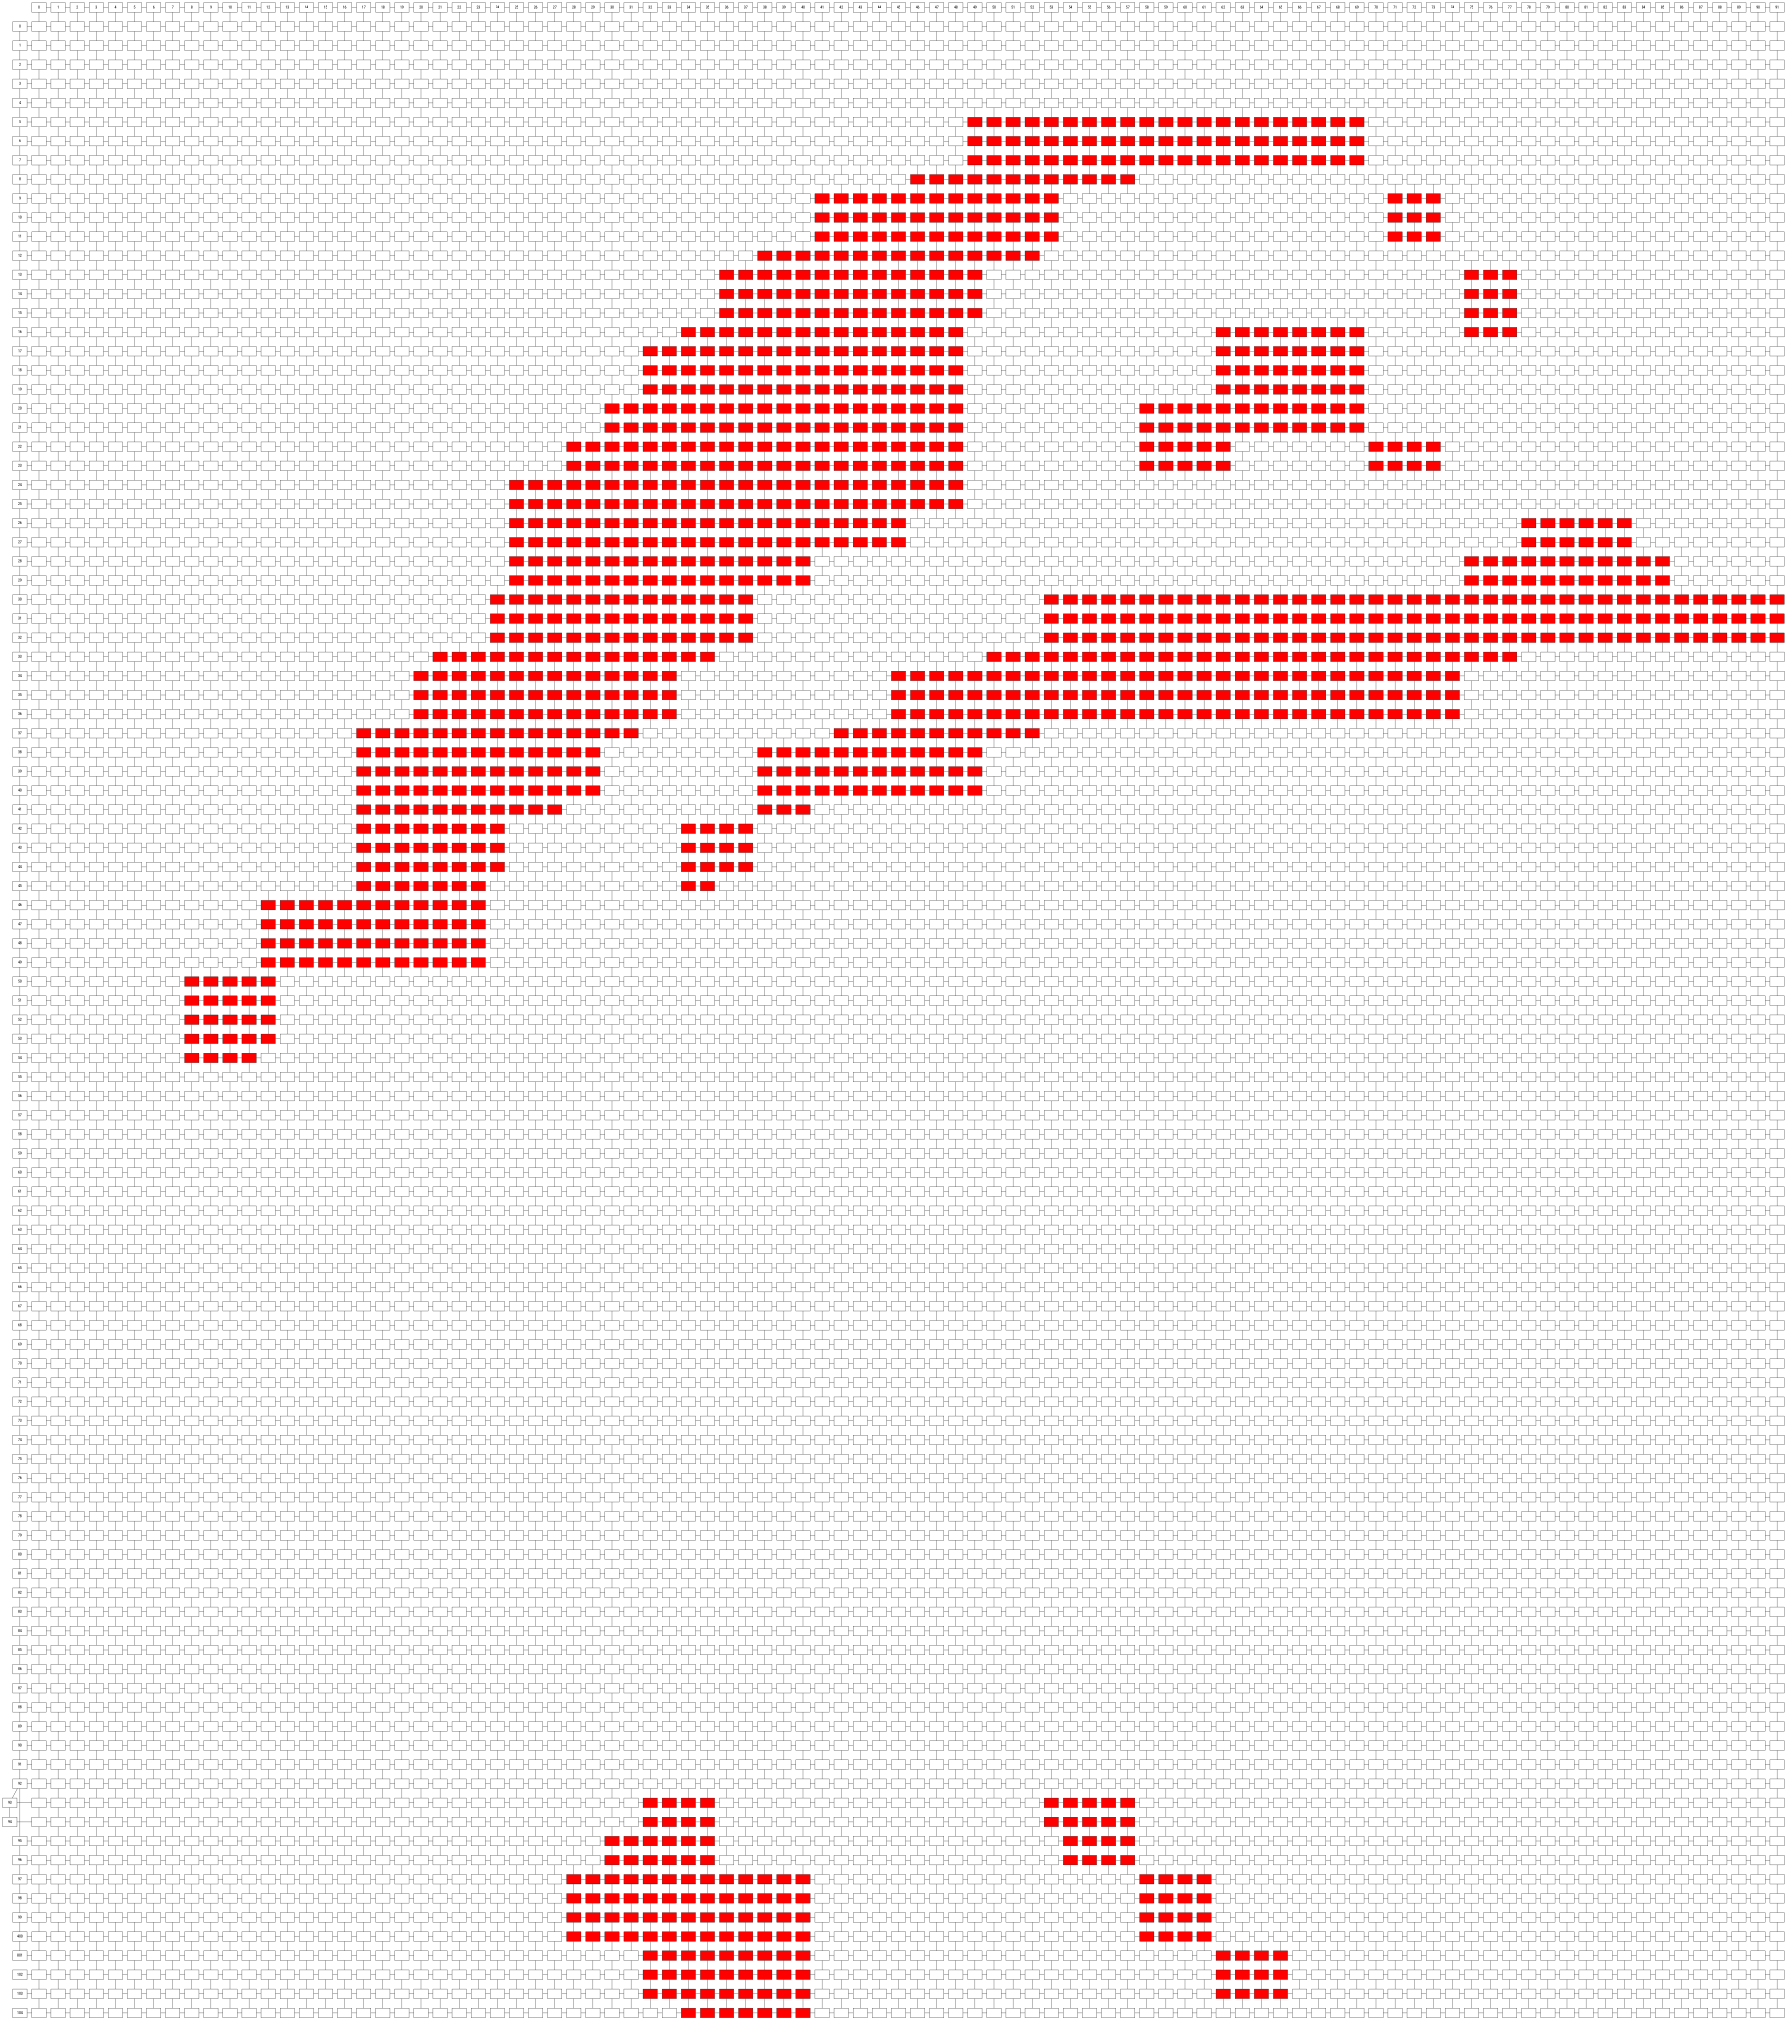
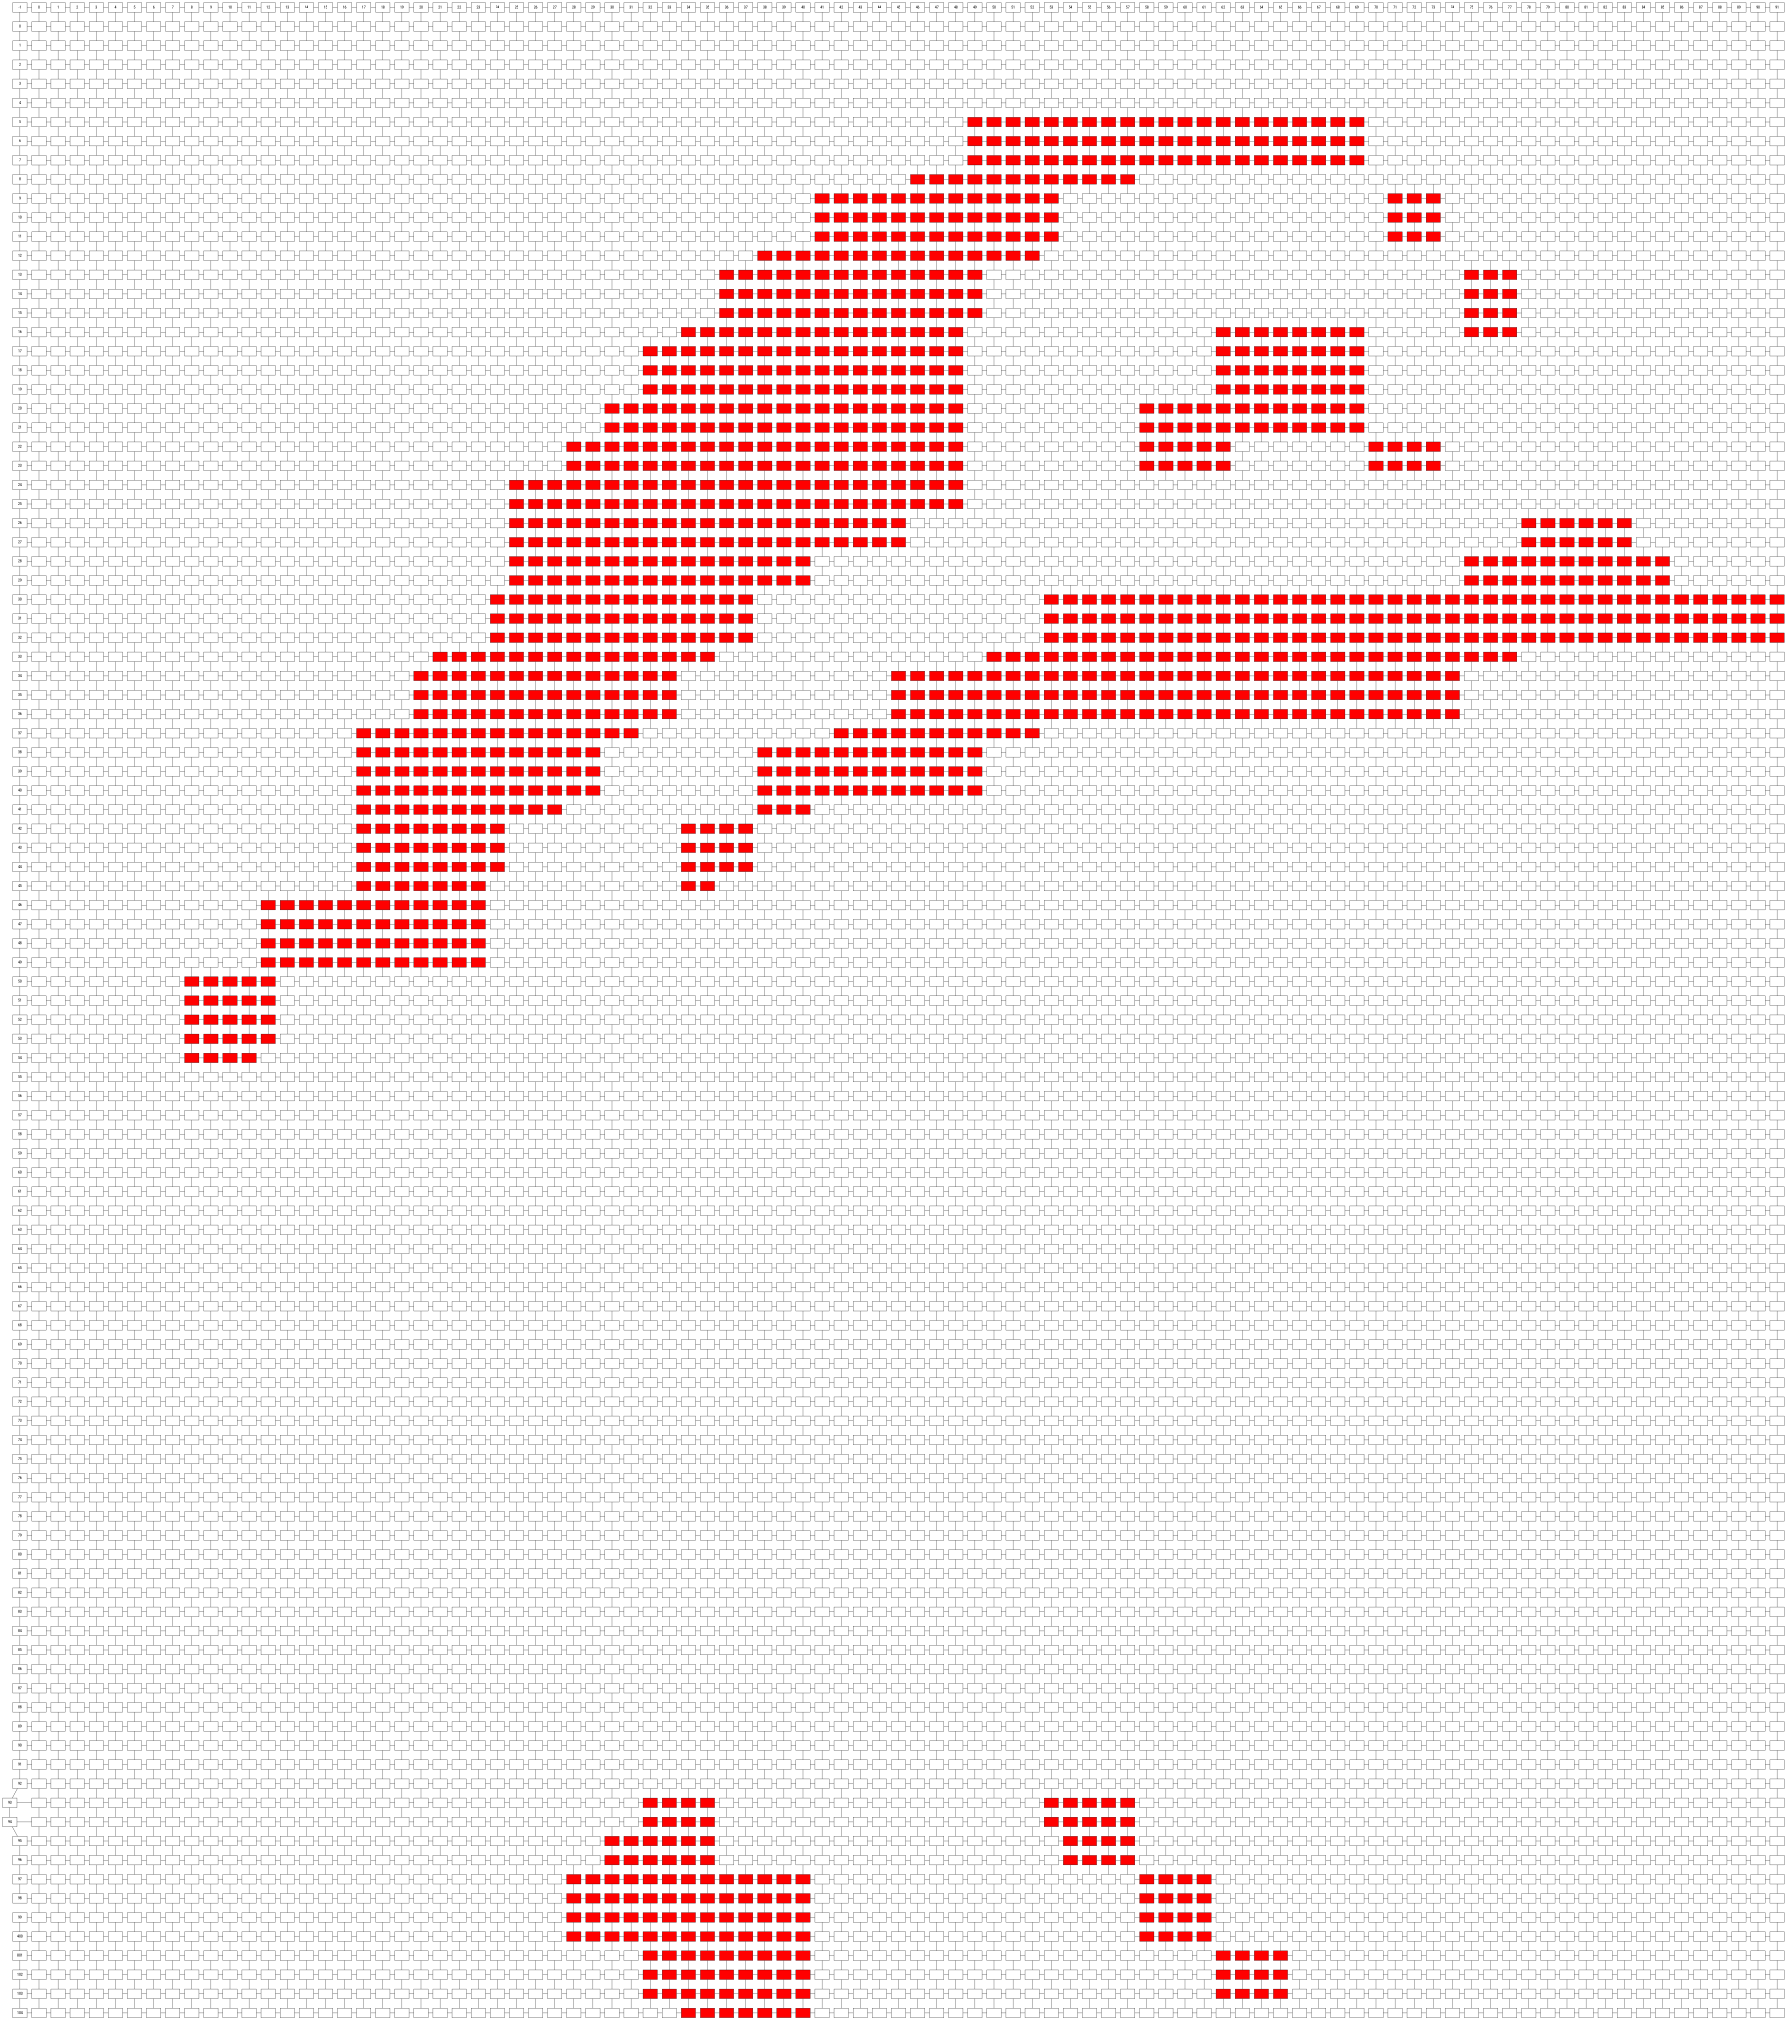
none -> (20, 7)
(20, 1812) -> (15, 1832)
(20, 1908) -> none
none -> (20, 1965)
none -> (20, 1984)
none -> (20, 2003)
